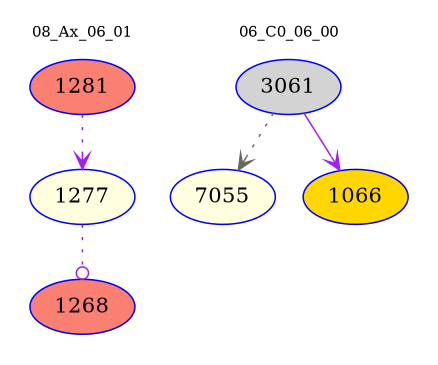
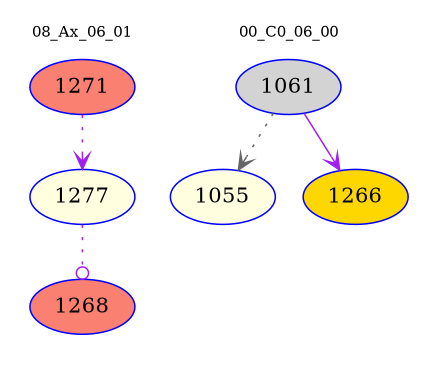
(289, 33) -> (289, 33)
(82, 87) -> (82, 87)
(288, 87) -> (288, 87)
(223, 197) -> (223, 197)
(356, 197) -> (356, 197)
